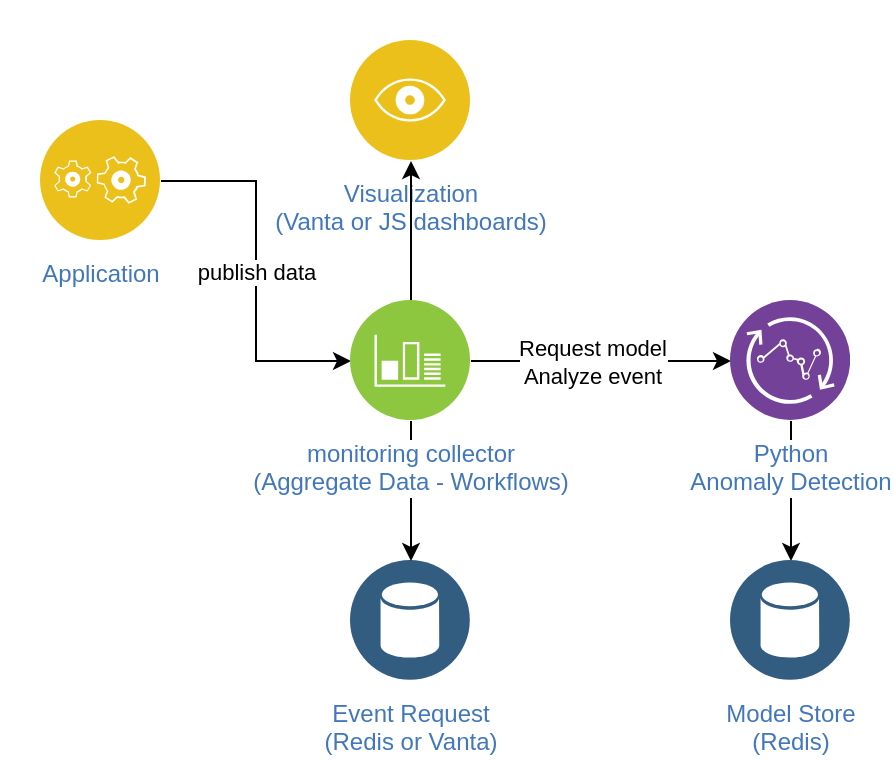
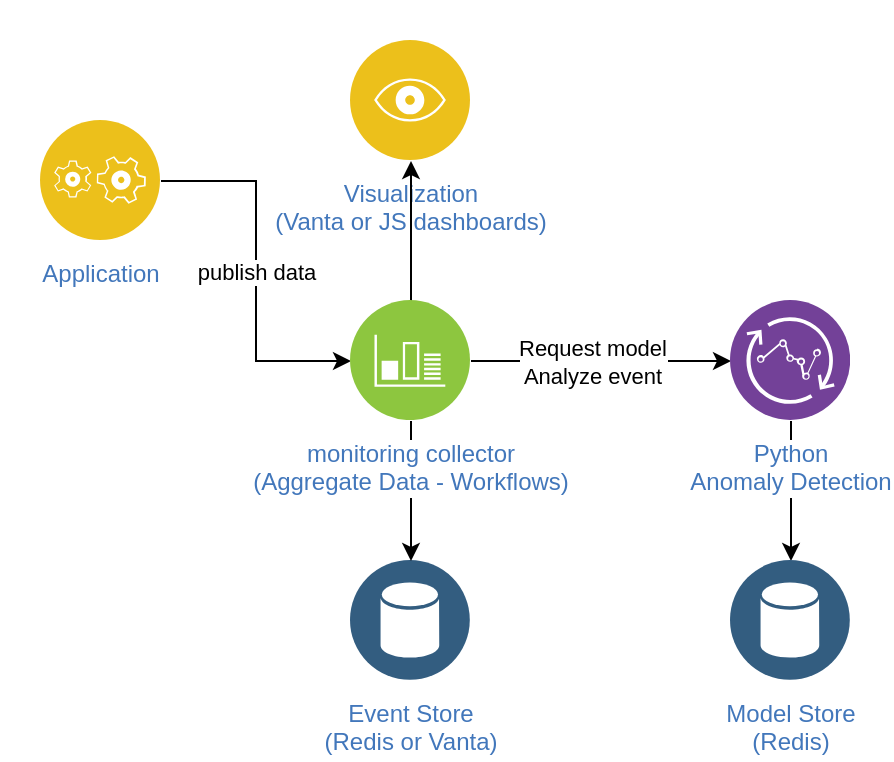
(412, 730) -> (412, 730)
